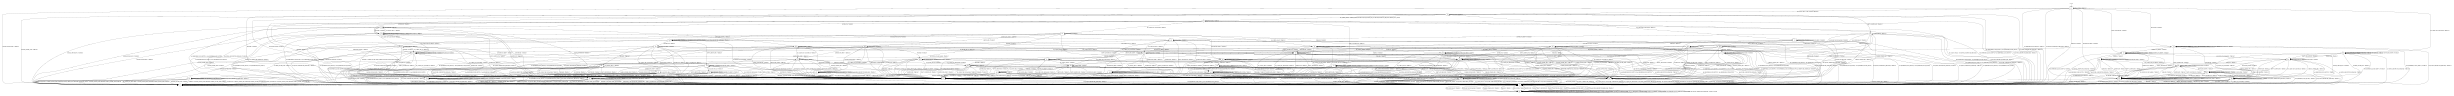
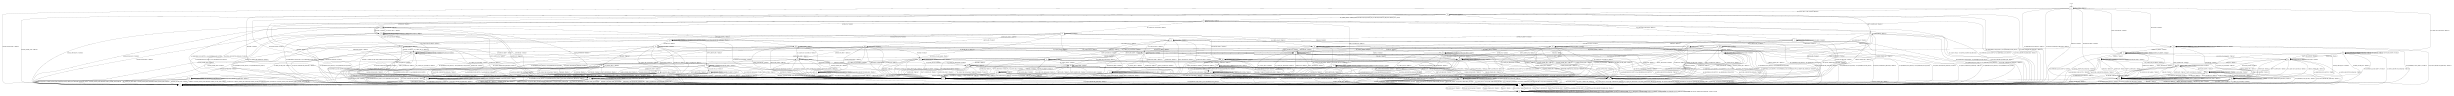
(984, 43) -> (1047, 57)
(1803, 45) -> none
none -> (286, 83)
